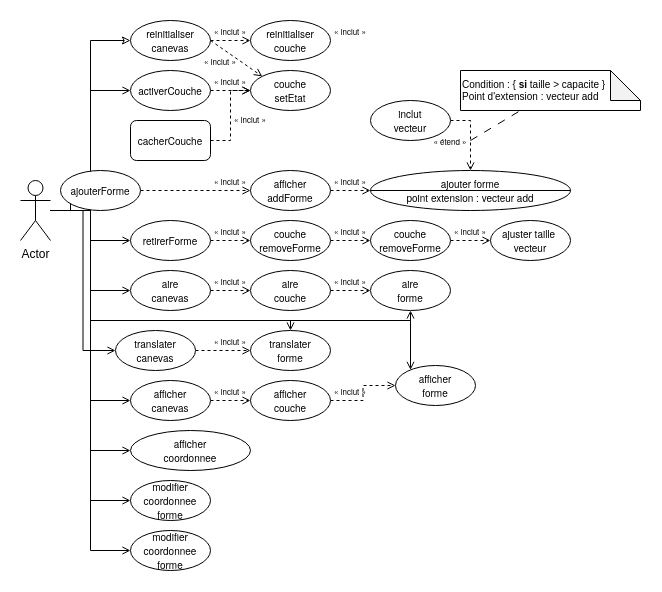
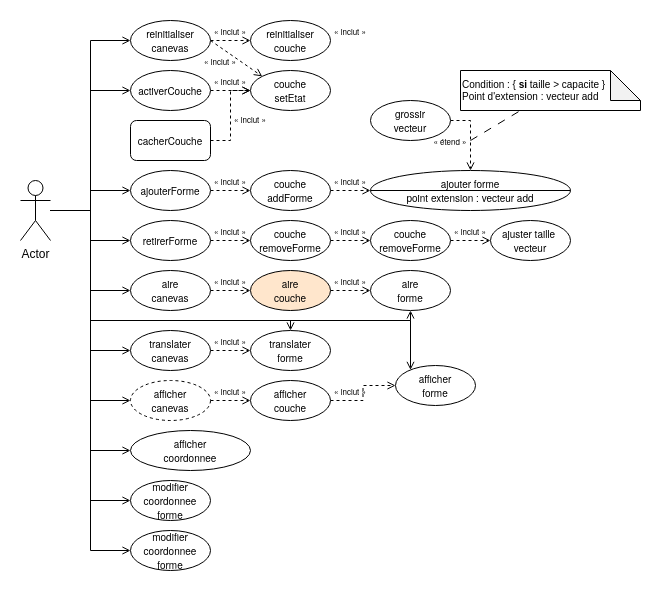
(122, 41) -> (124, 41)
(411, 121) -> (411, 121)
(101, 191) -> (171, 191)
(291, 191) -> (291, 191)
(291, 291) -> (291, 291)
(156, 351) -> (171, 351)
(171, 401) -> (171, 401)
